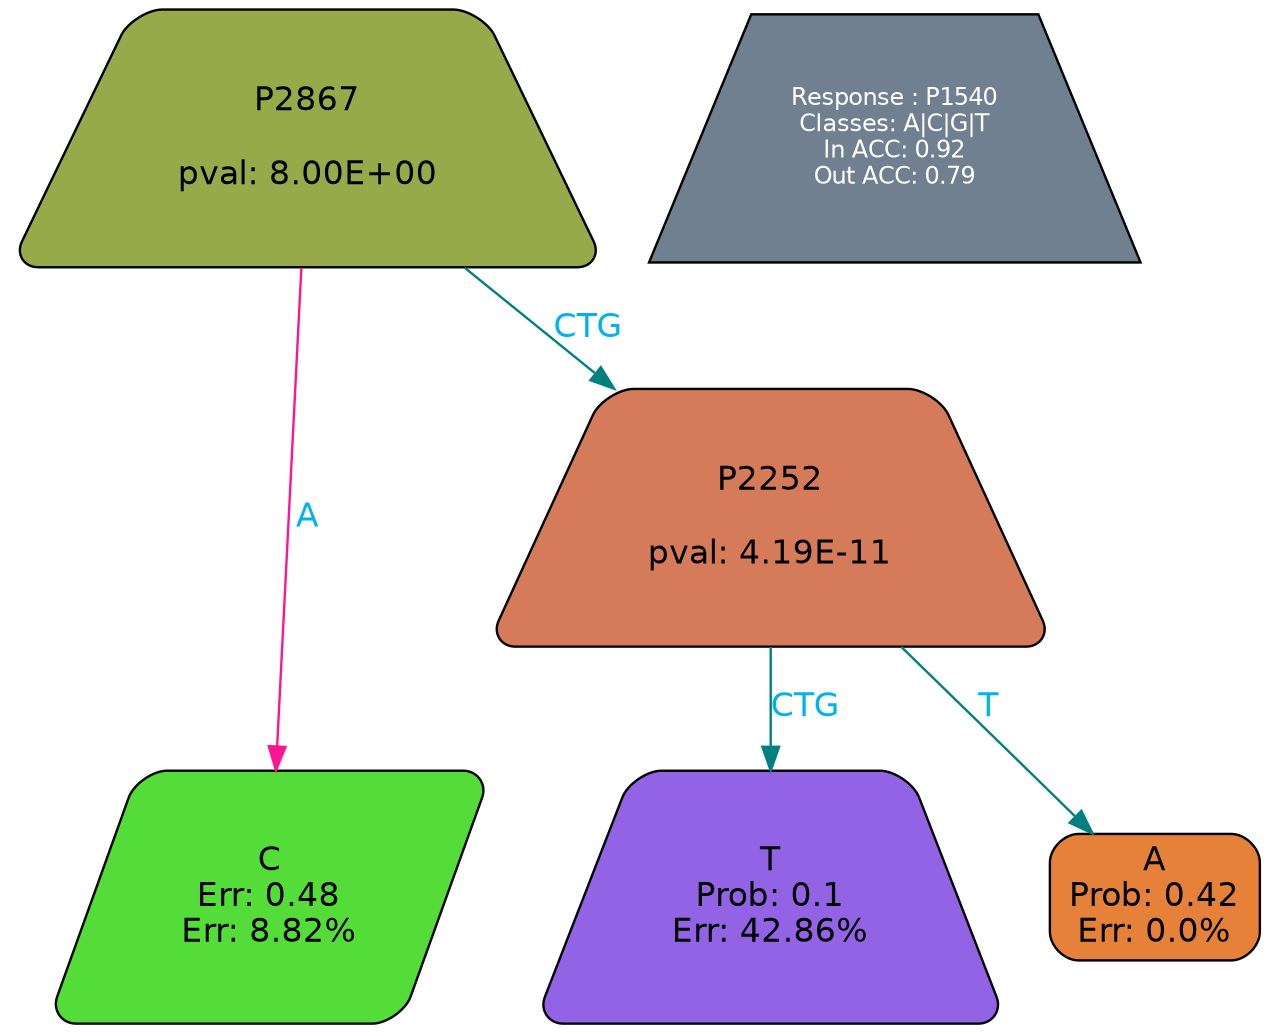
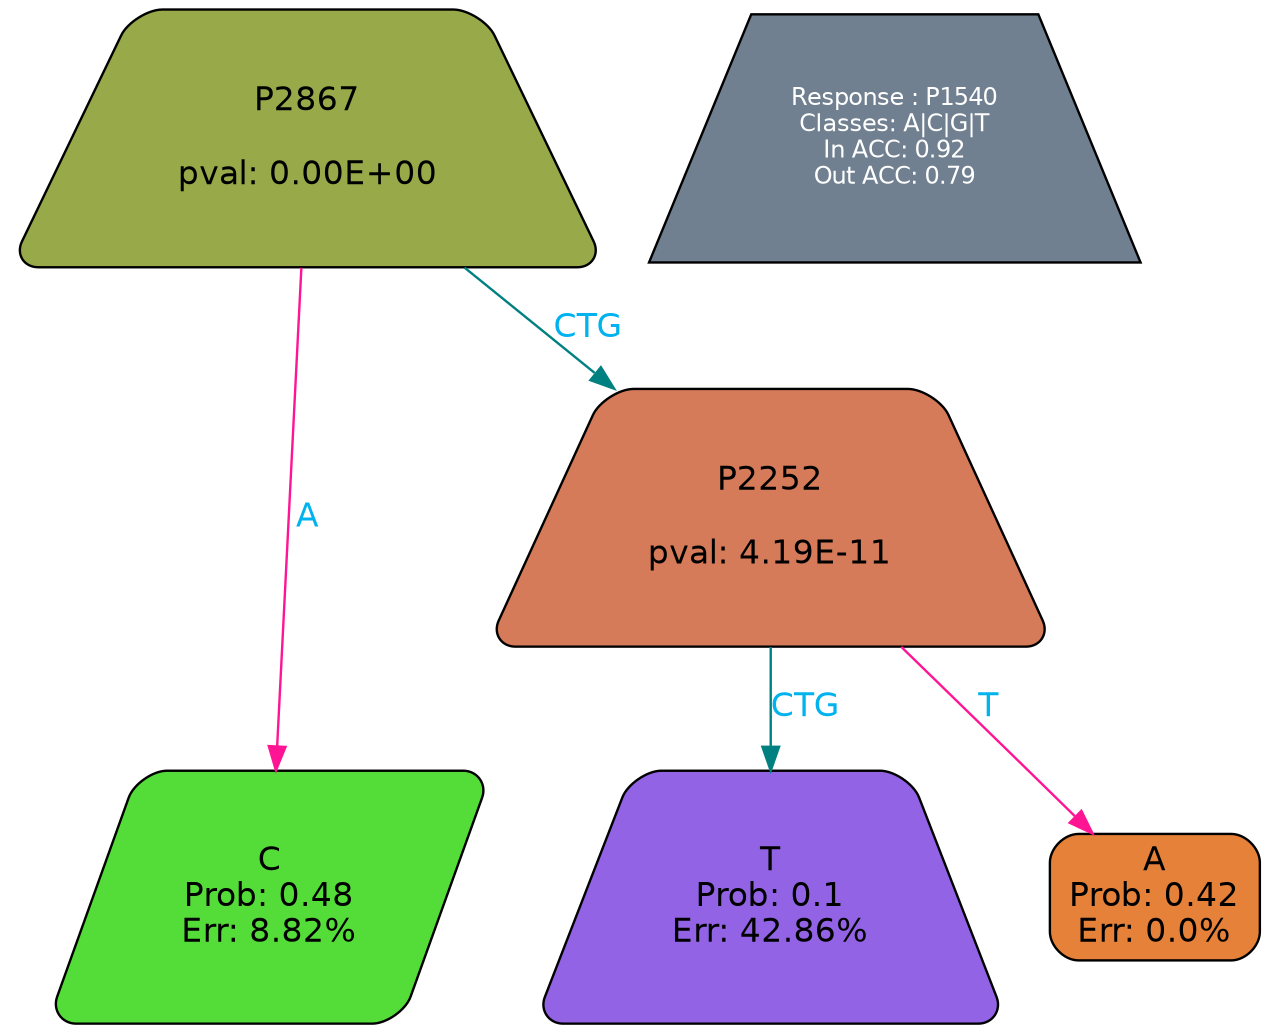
(308, 138) -> (308, 138)
(988, 731) -> (988, 731)
(270, 897) -> (270, 897)
